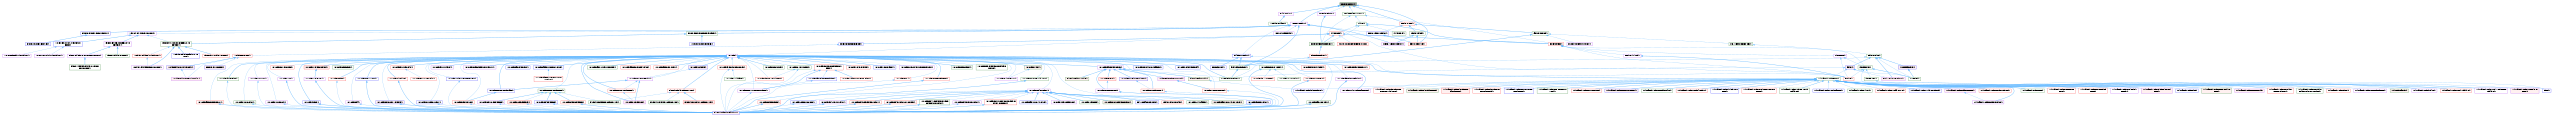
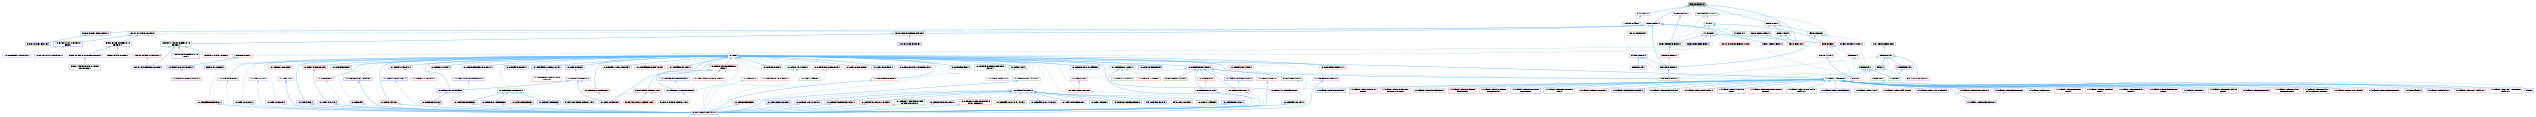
(367, 79) -> none
(1171, 79) -> (1079, 79)
(2338, 91) -> (2349, 91)
